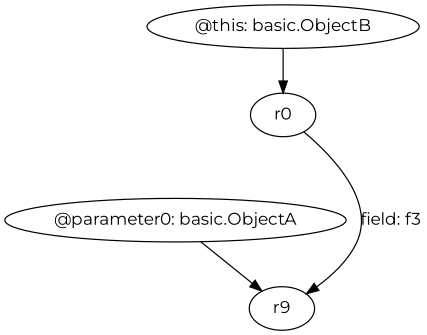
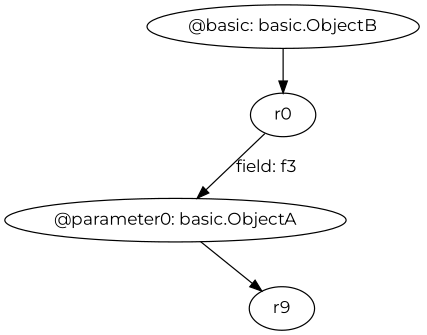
(283, 27) -> (283, 27)
(360, 208) -> (235, 162)
